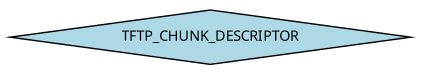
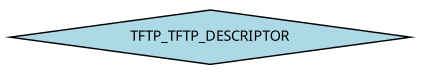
(210, 37) -> (210, 37)
